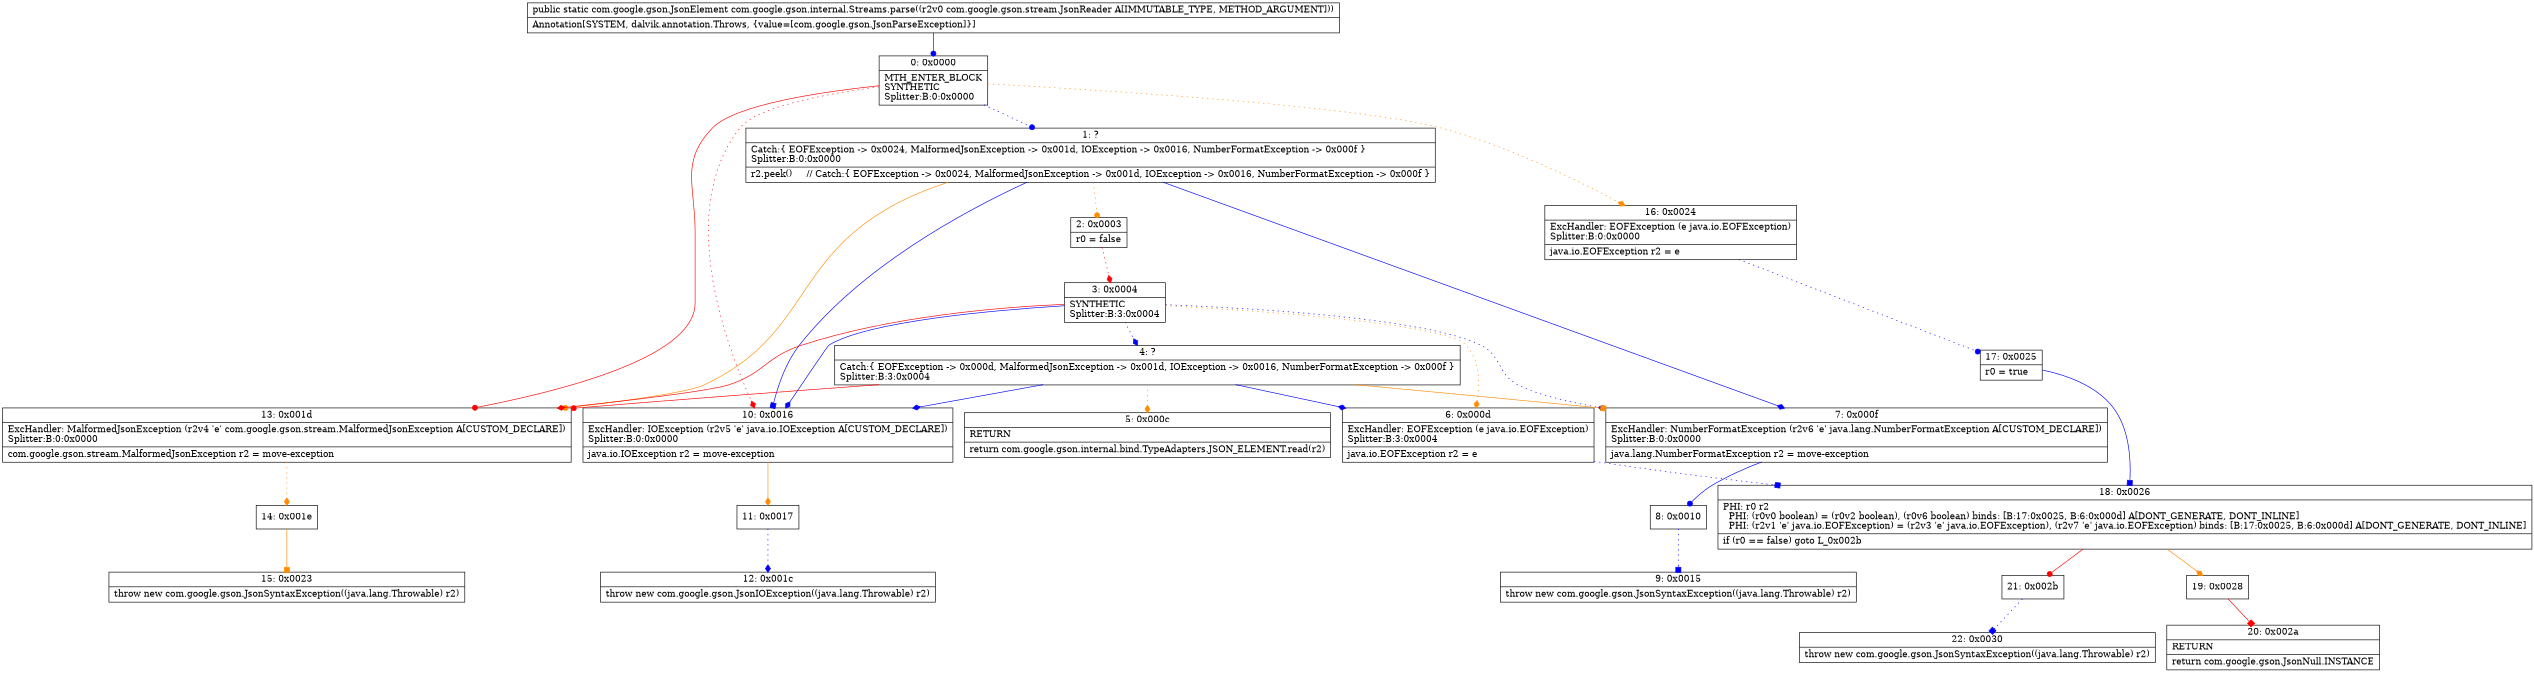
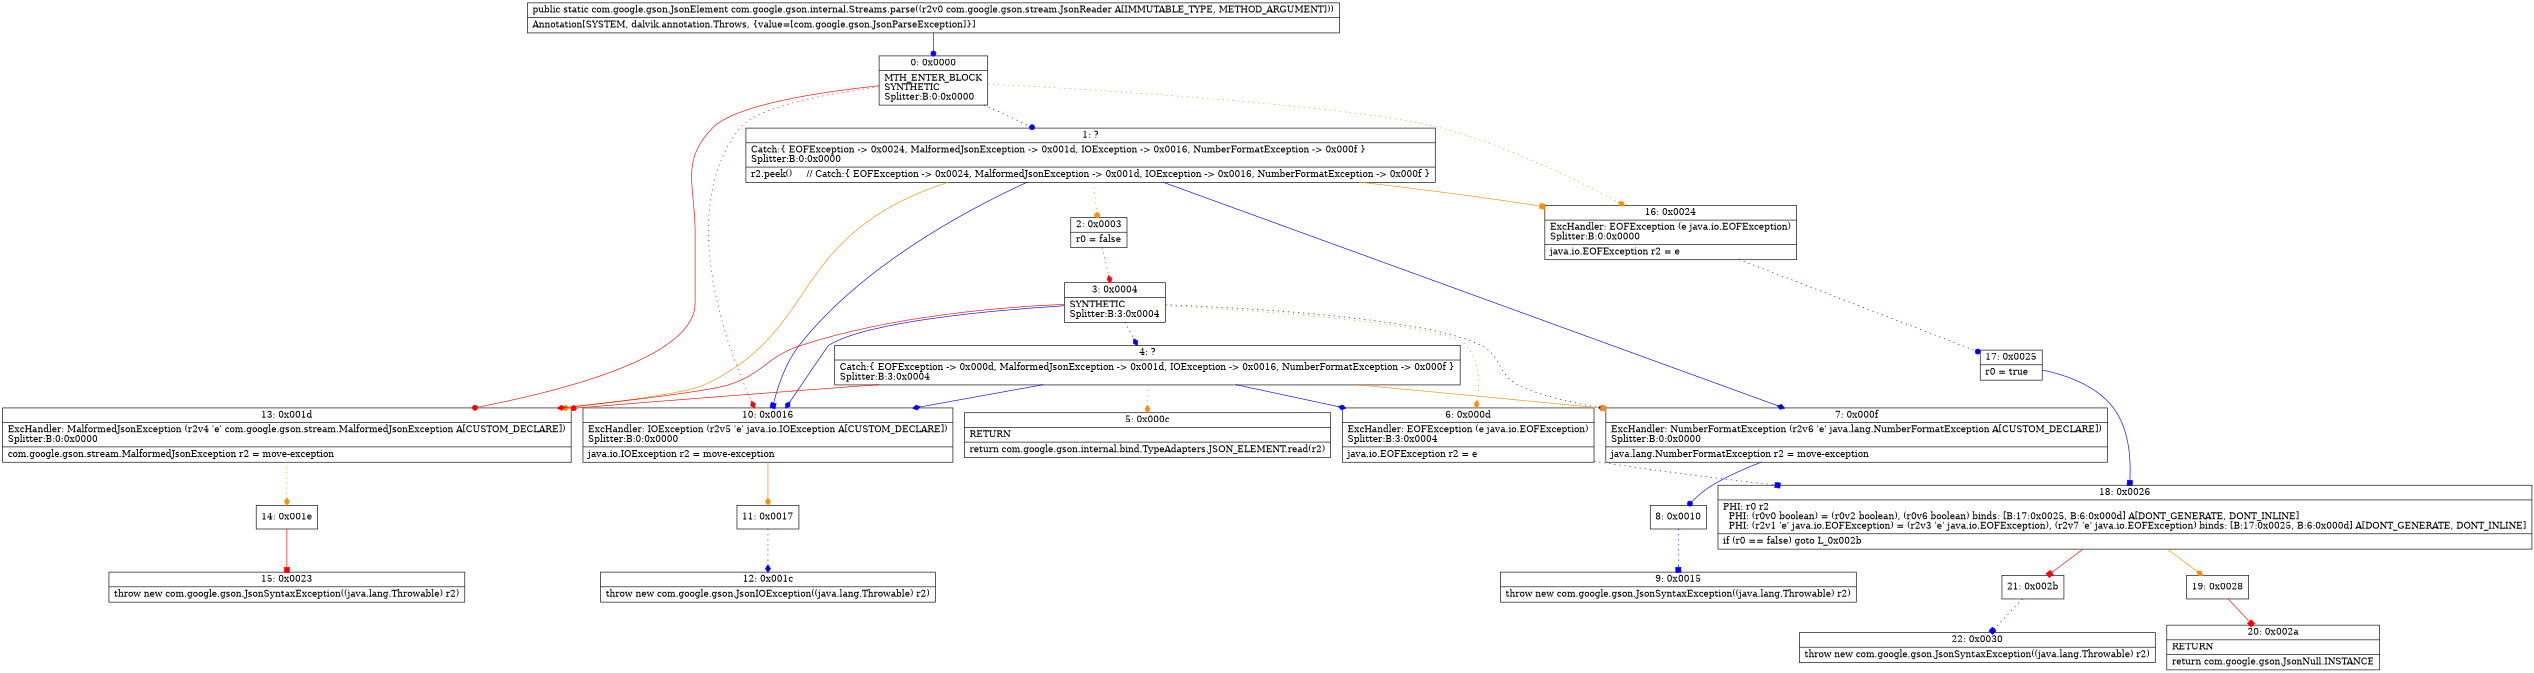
none -> (1449, 193)
(287, 547) -> (287, 547)
(2068, 561) -> (2068, 561)
